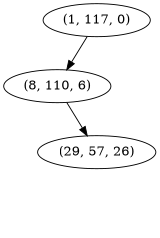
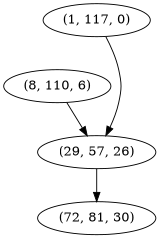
(79, 49) -> (121, 81)
none -> (97, 218)
